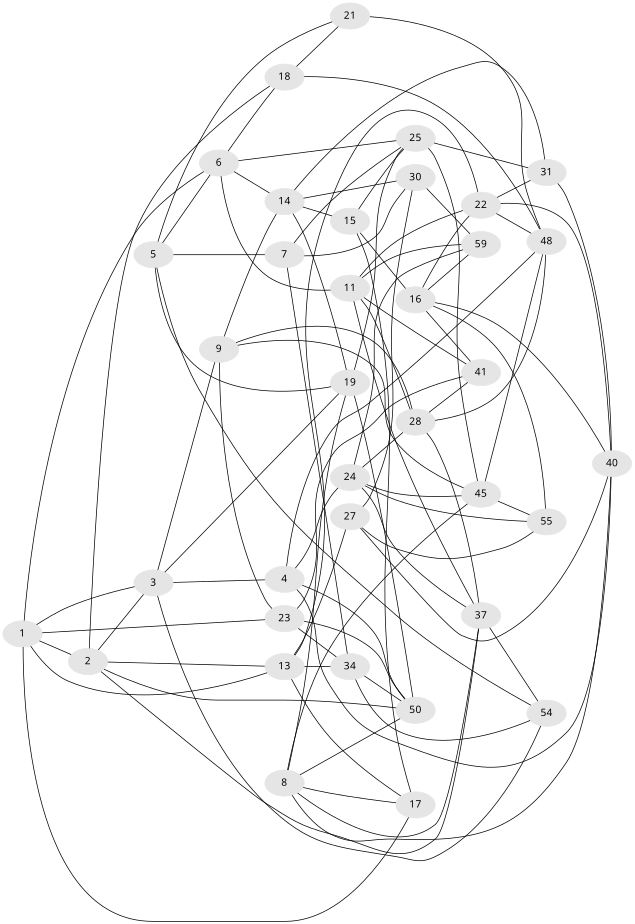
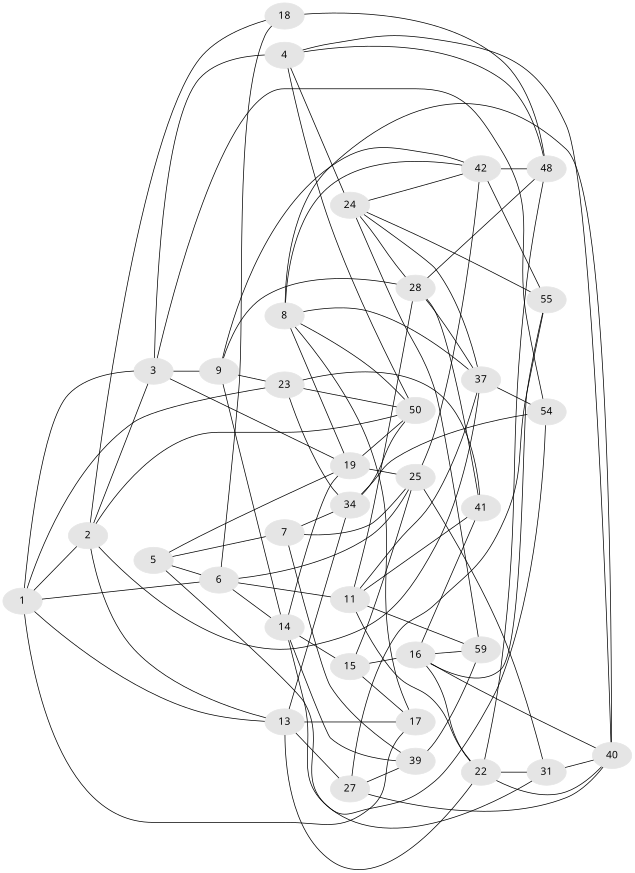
(350, 16) -> none
(416, 178) -> (416, 761)
(481, 494) -> (481, 169)
